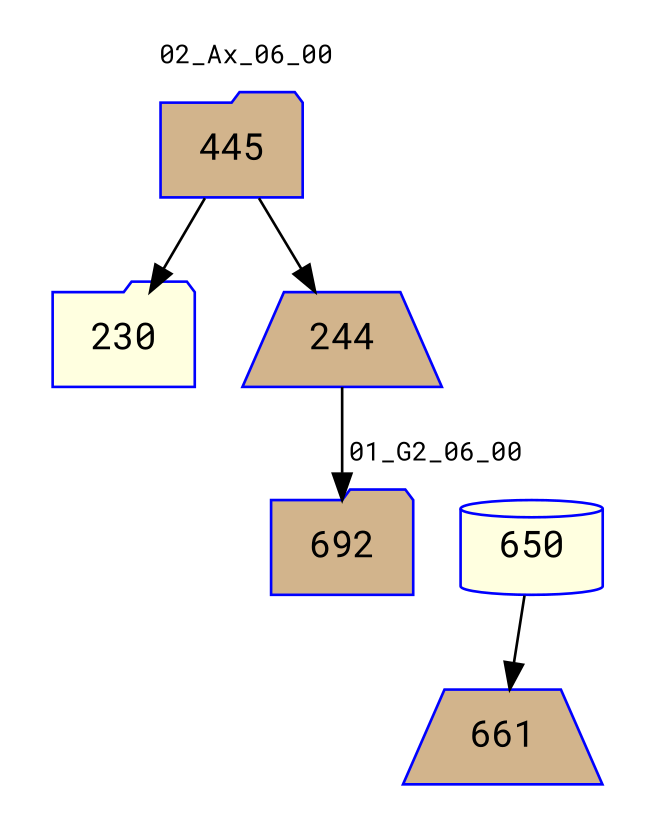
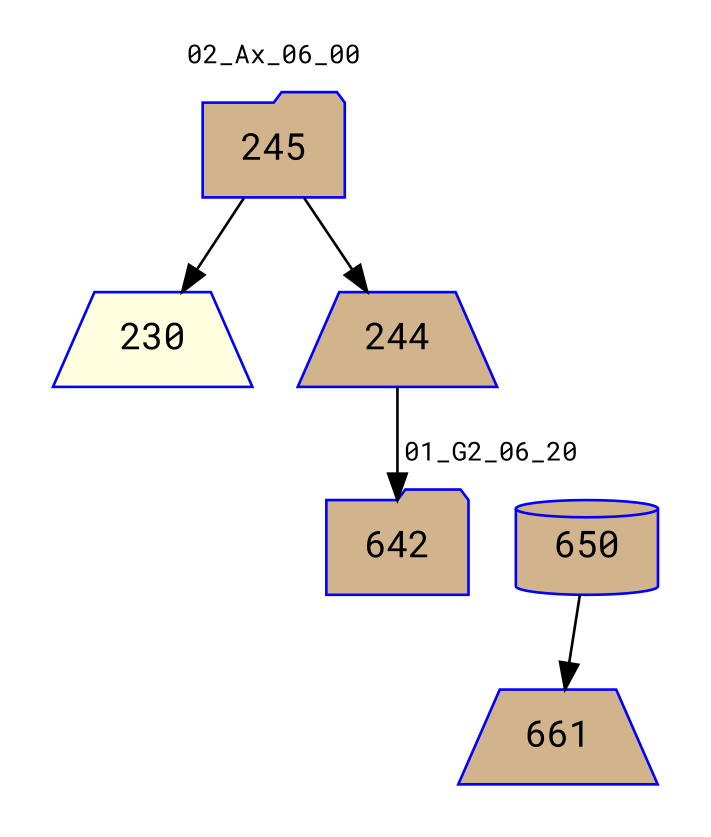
(232, 150) -> (274, 150)
(124, 340) -> (153, 340)
(437, 454) -> (492, 454)
(342, 547) -> (397, 547)
(532, 547) -> (587, 547)
